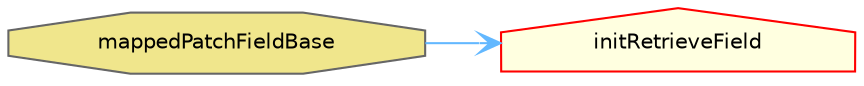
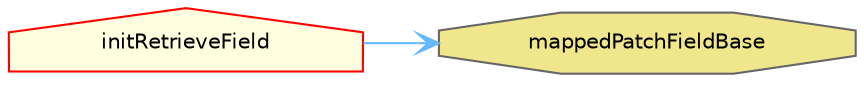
(452, 43) -> (391, 43)
